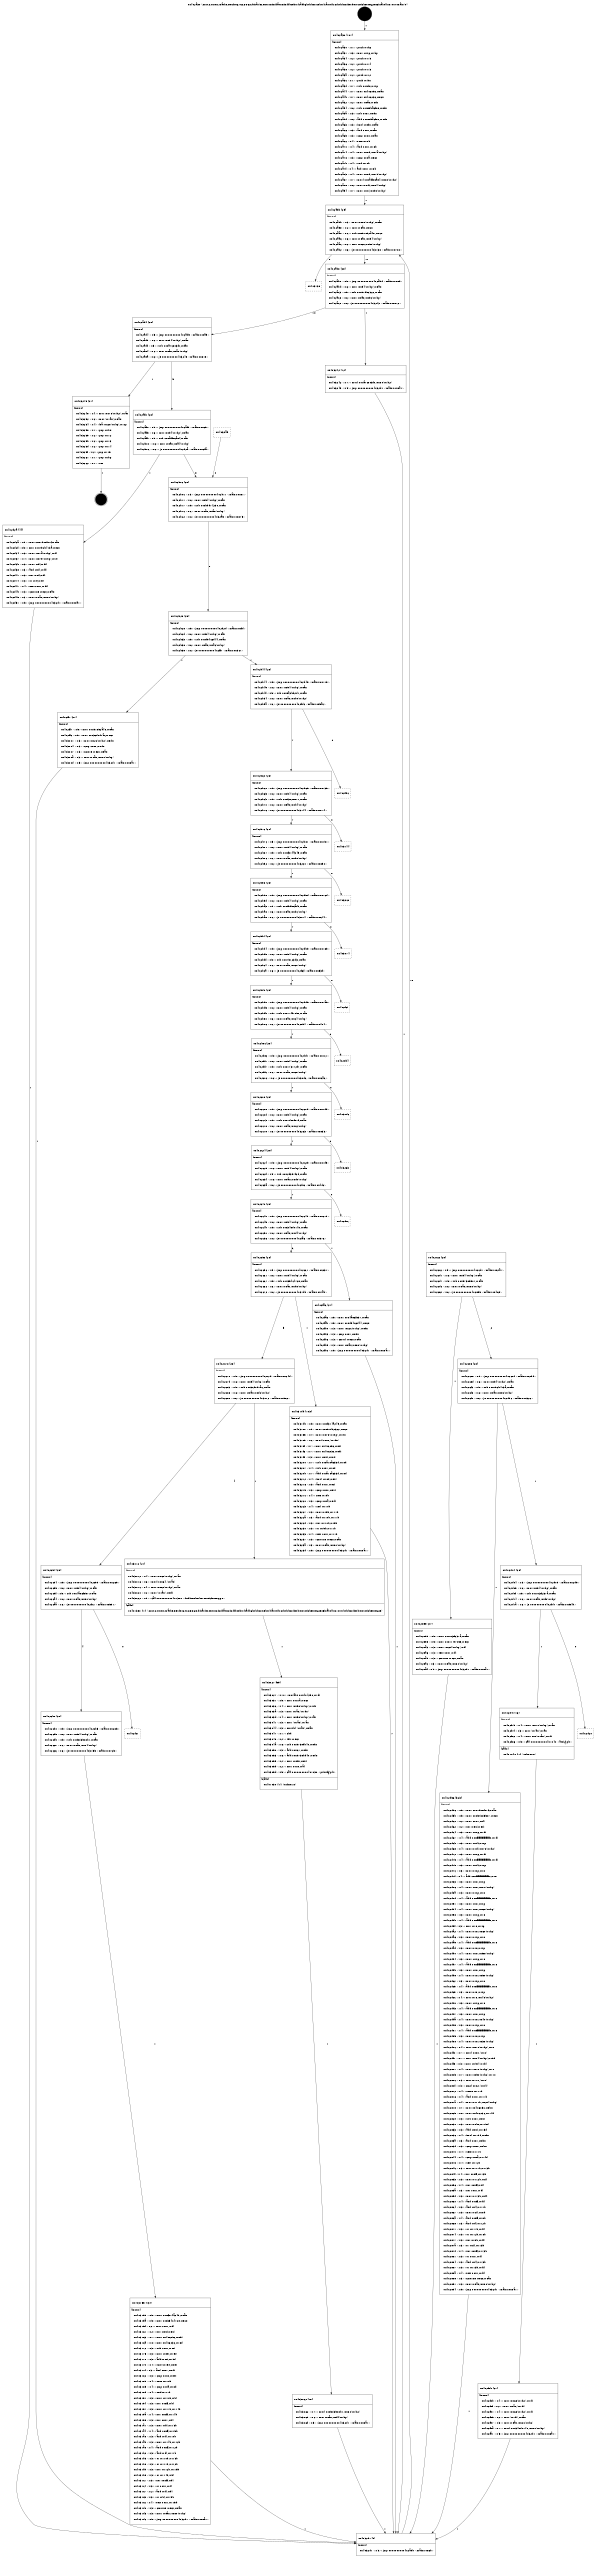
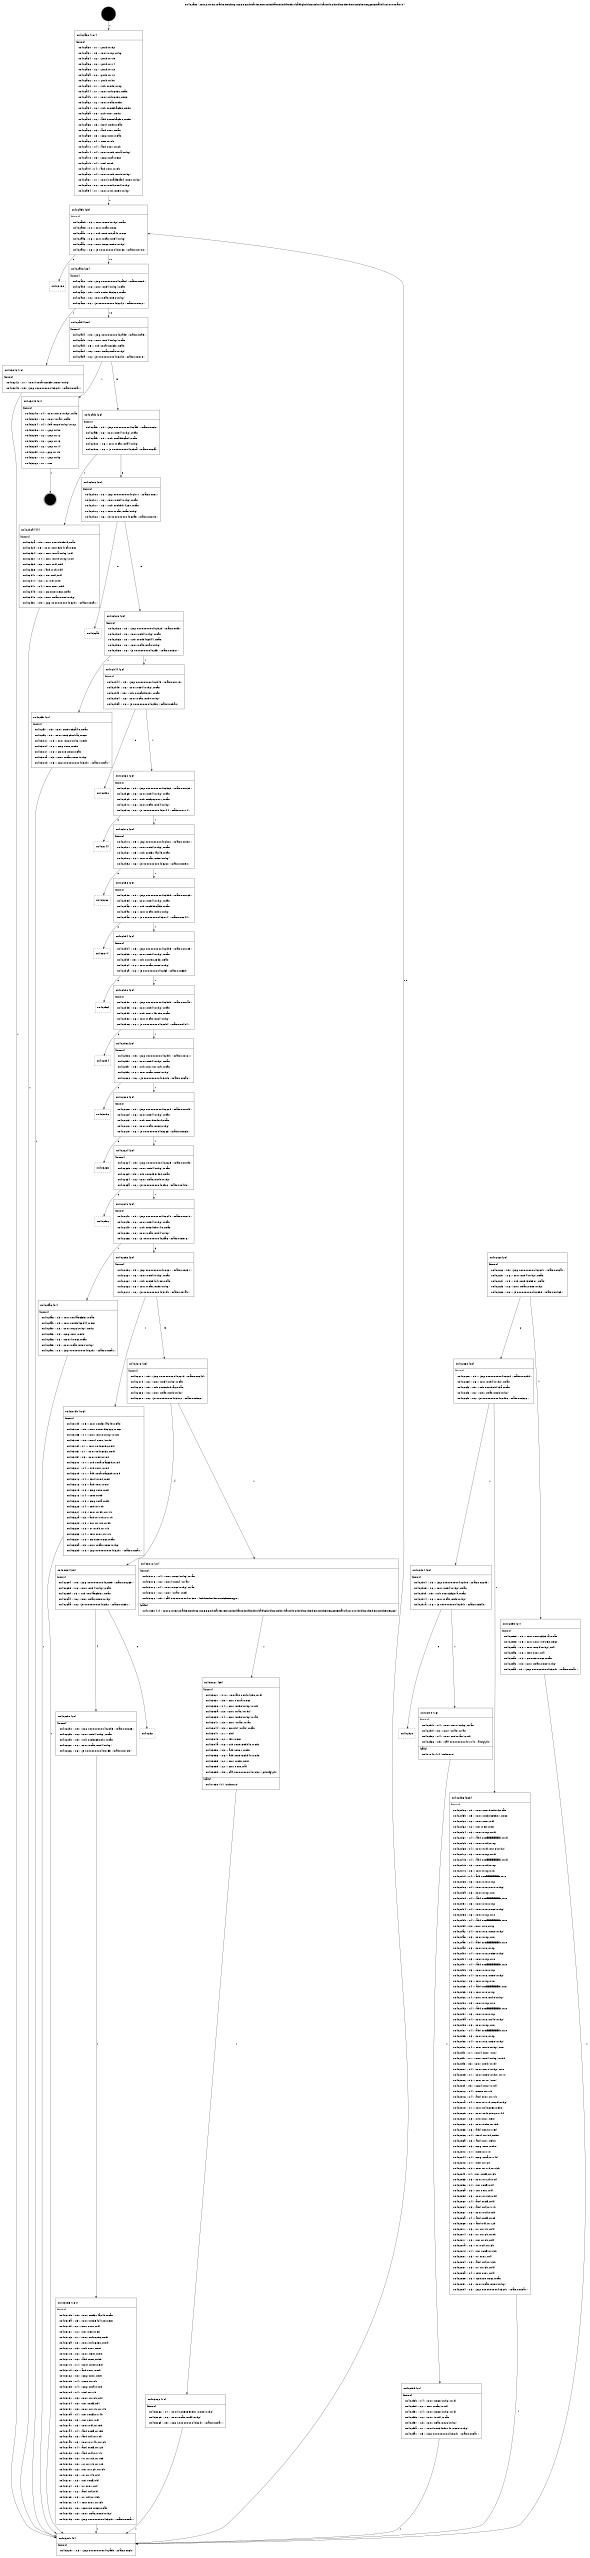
(217, 456) -> (107, 575)
